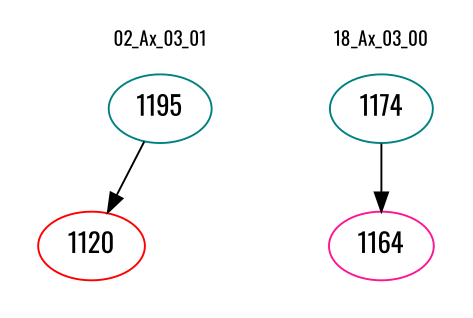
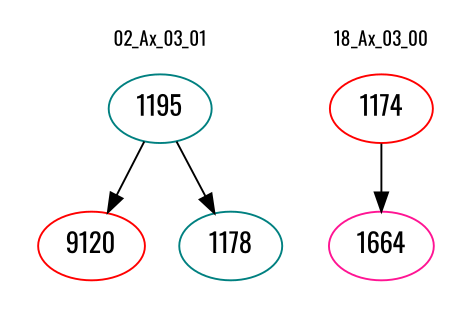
(381, 109) -> (381, 109)
(92, 246) -> (92, 246)
none -> (231, 246)
(381, 246) -> (381, 246)
